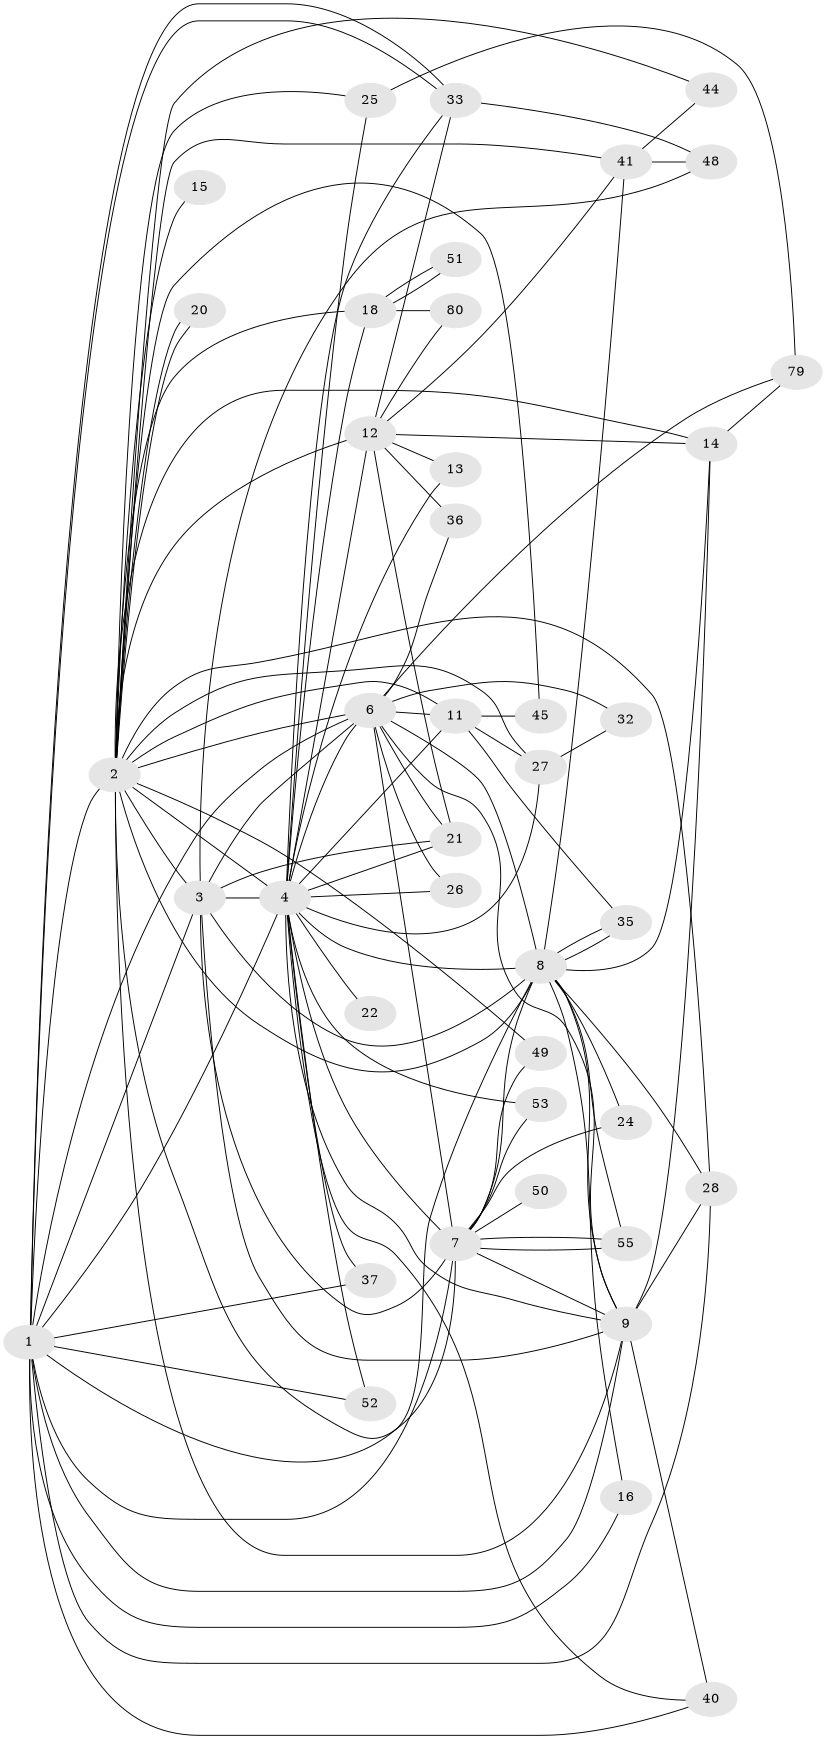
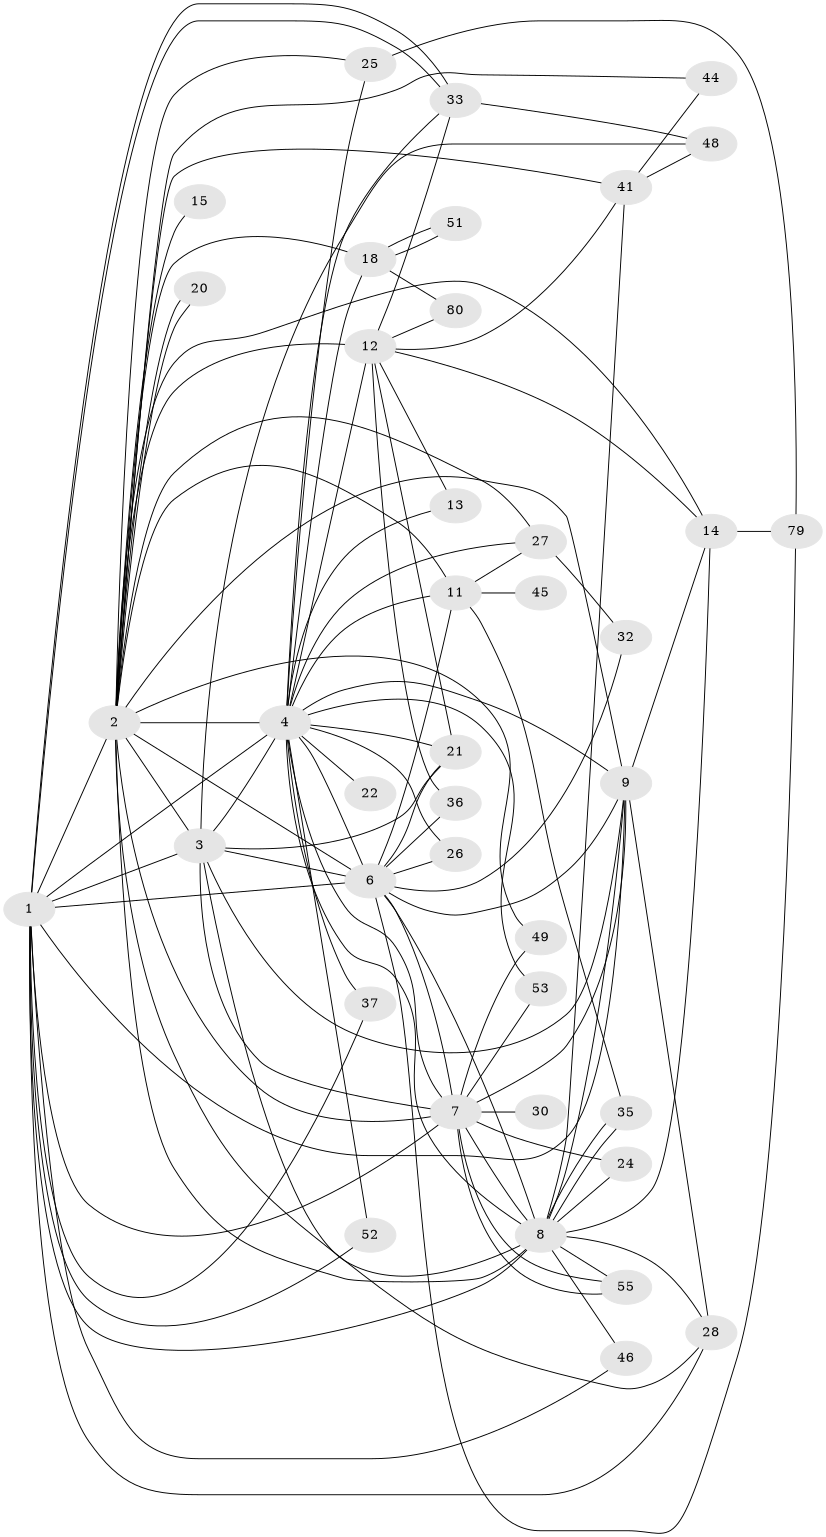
(315, 190) -> none
(541, 1192) -> (541, 1112)
(626, 1498) -> (626, 1358)
(711, 1699) -> none
